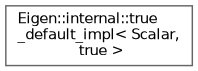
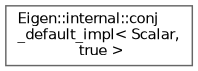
(99, 36) -> (99, 36)
